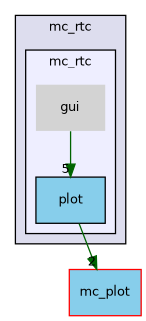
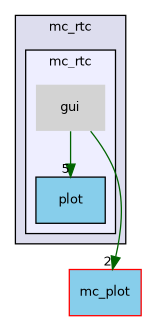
(86, 240) -> (120, 190)
